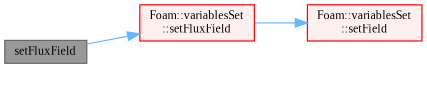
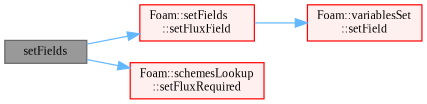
(197, 23) -> (197, 23)
(46, 52) -> (46, 52)
none -> (197, 81)
